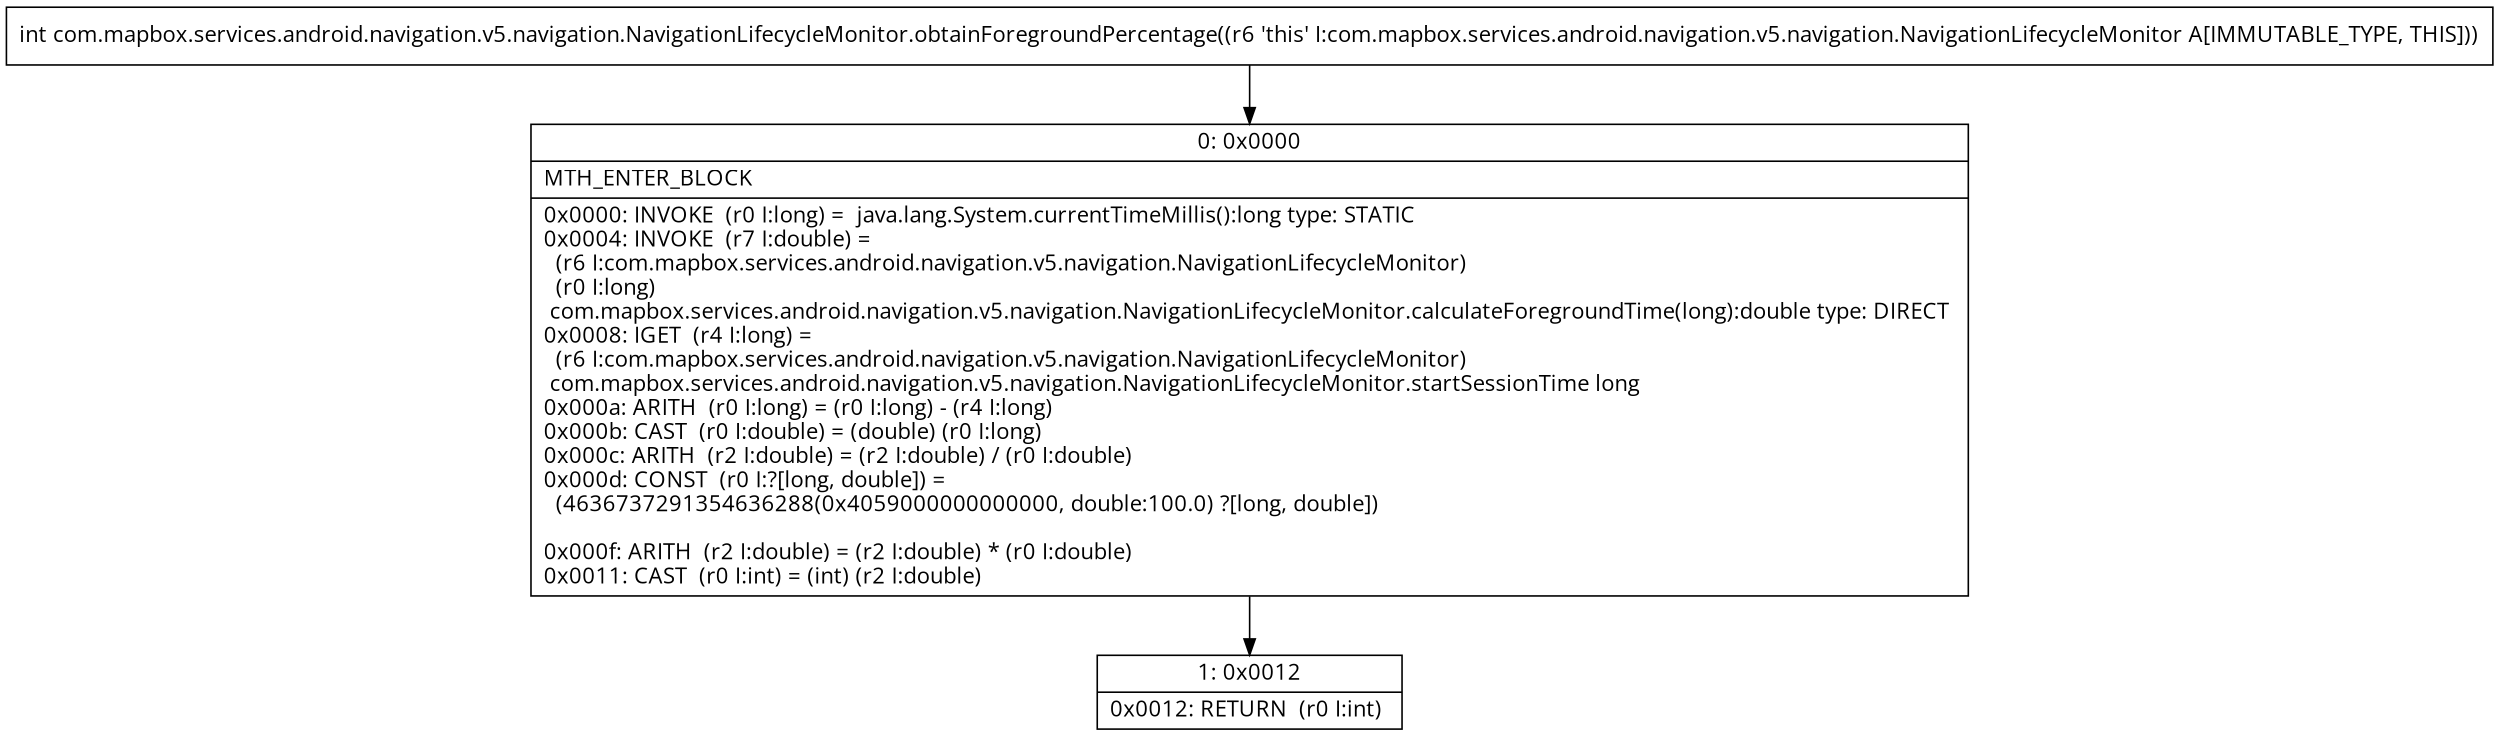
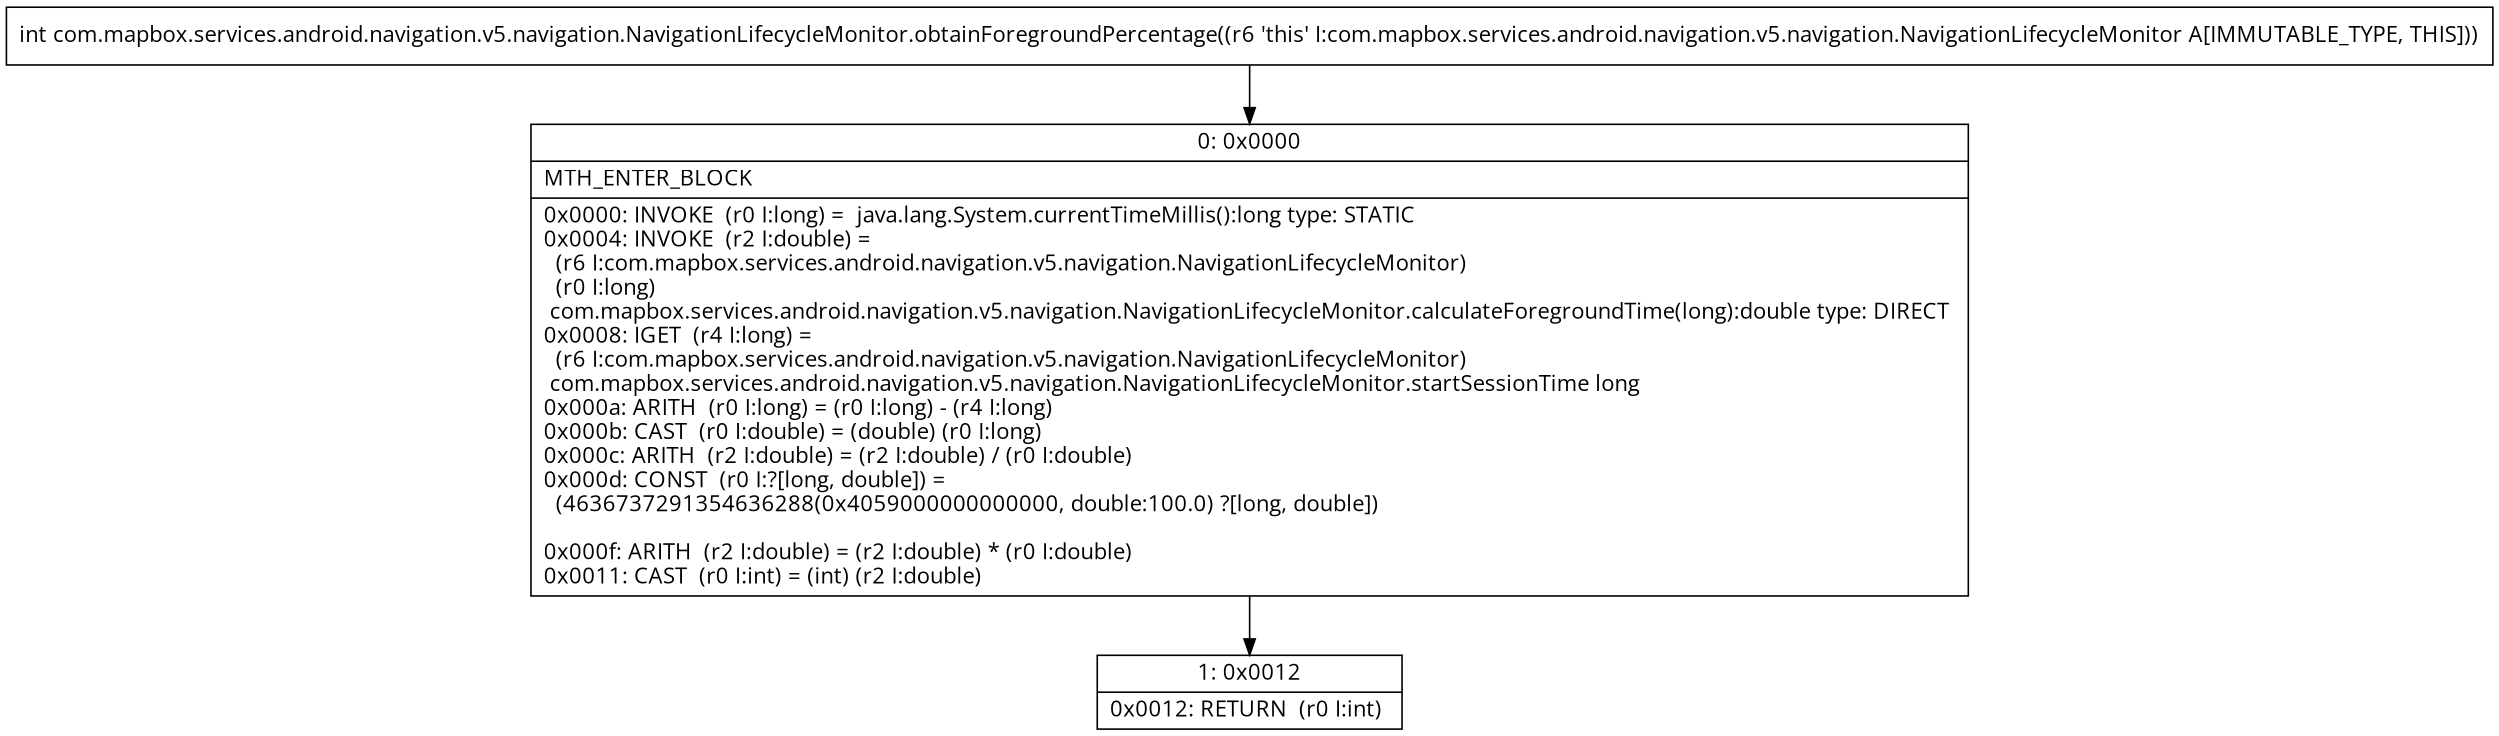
(711, 240) -> (711, 240)
